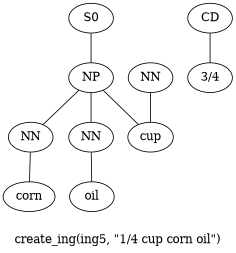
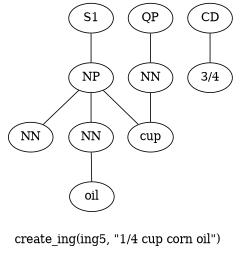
(91, 18) -> (91, 18)
none -> (151, 18)
(29, 197) -> none
